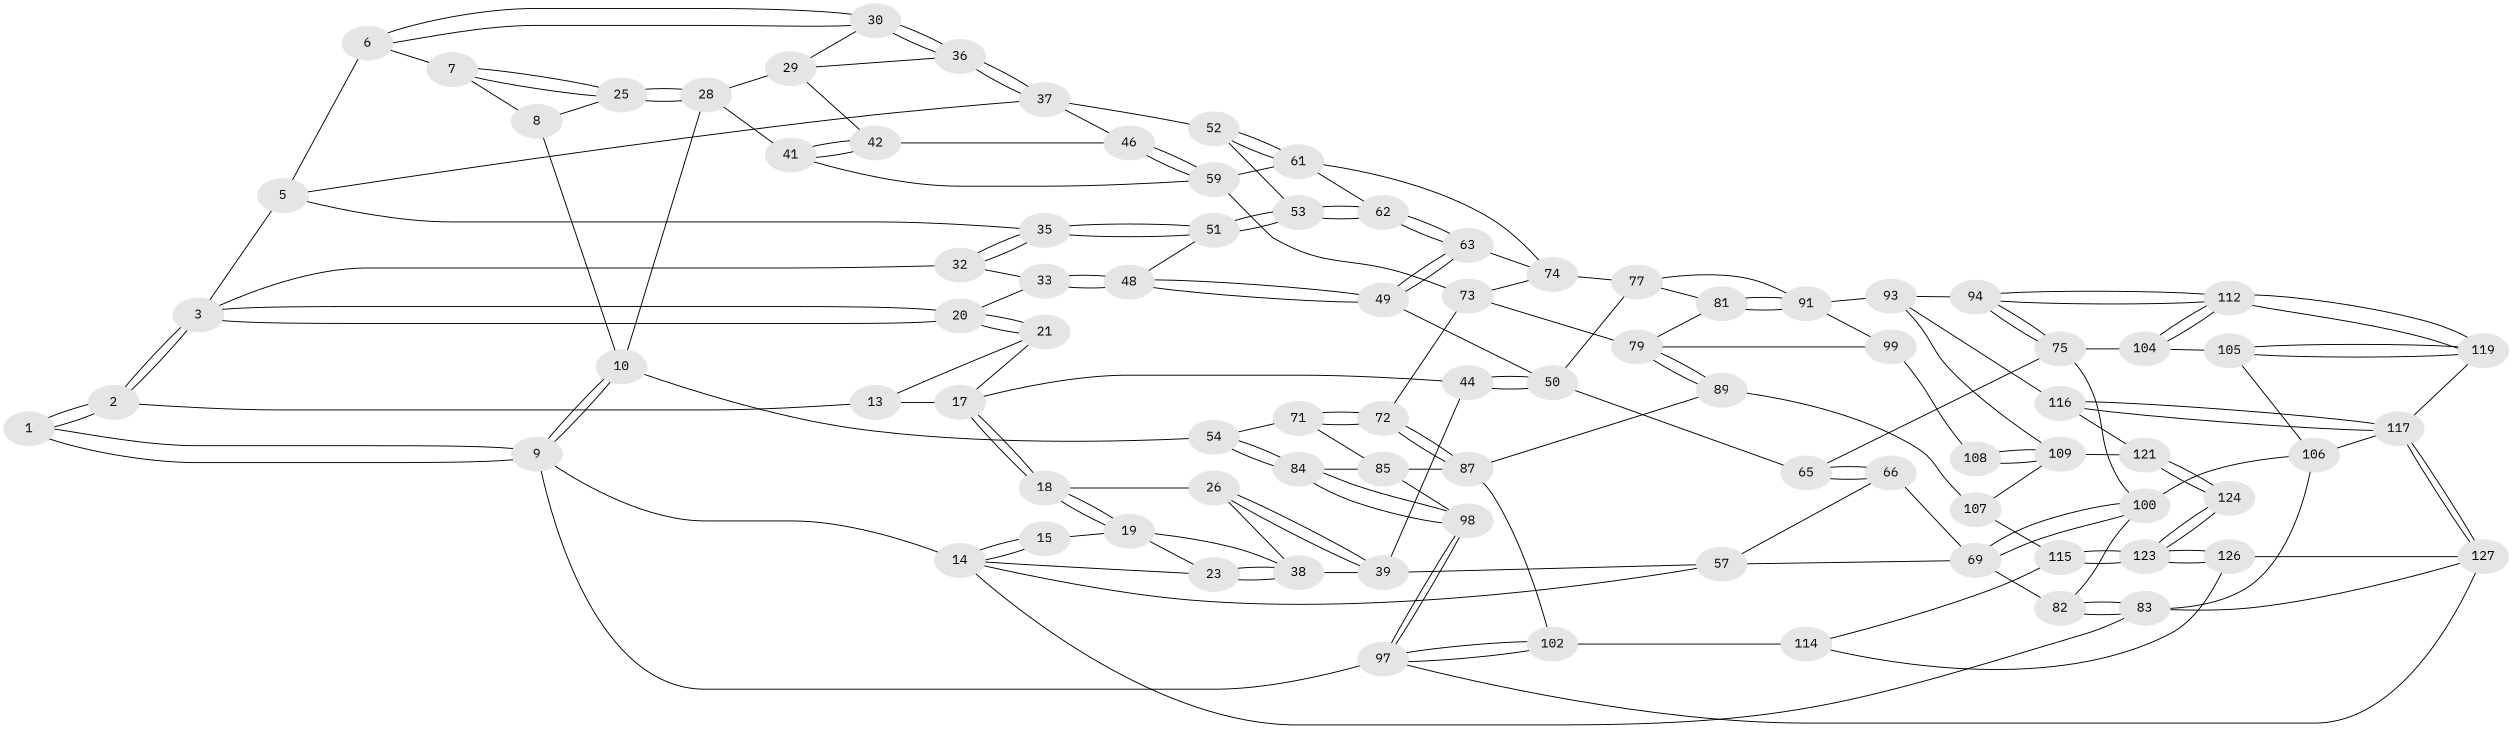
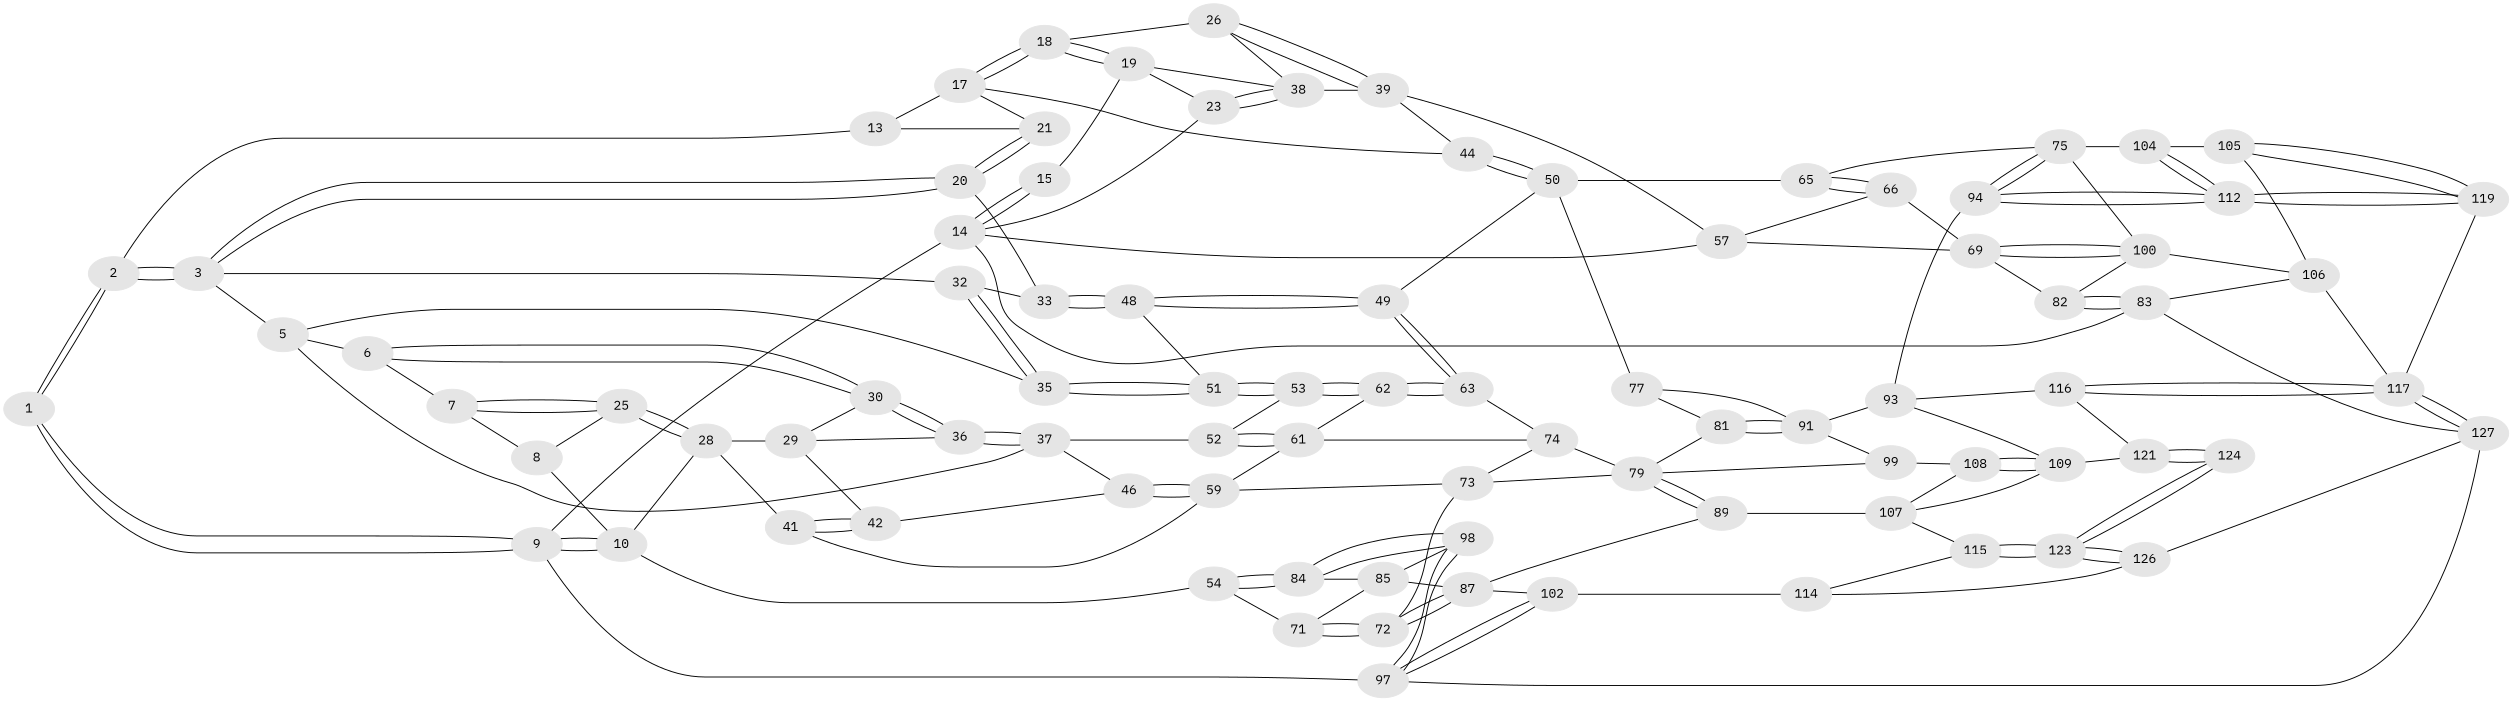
(1595, 278) -> (1595, 457)
none -> (1933, 489)
